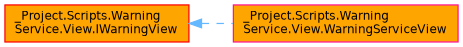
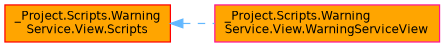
(97, 23) -> (88, 23)
